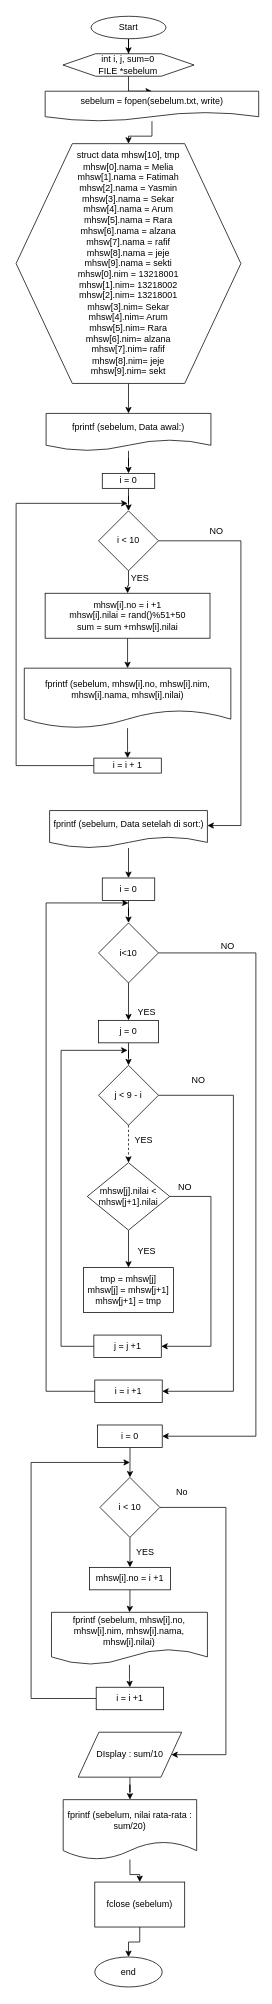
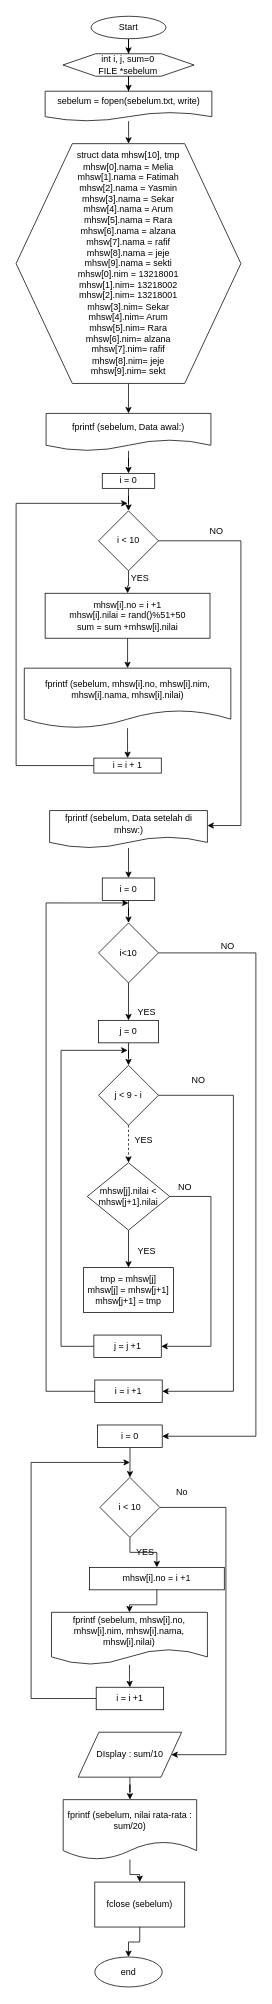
(152, 105) -> (129, 105)
(129, 824) -> (129, 824)
(130, 1579) -> (157, 1579)
